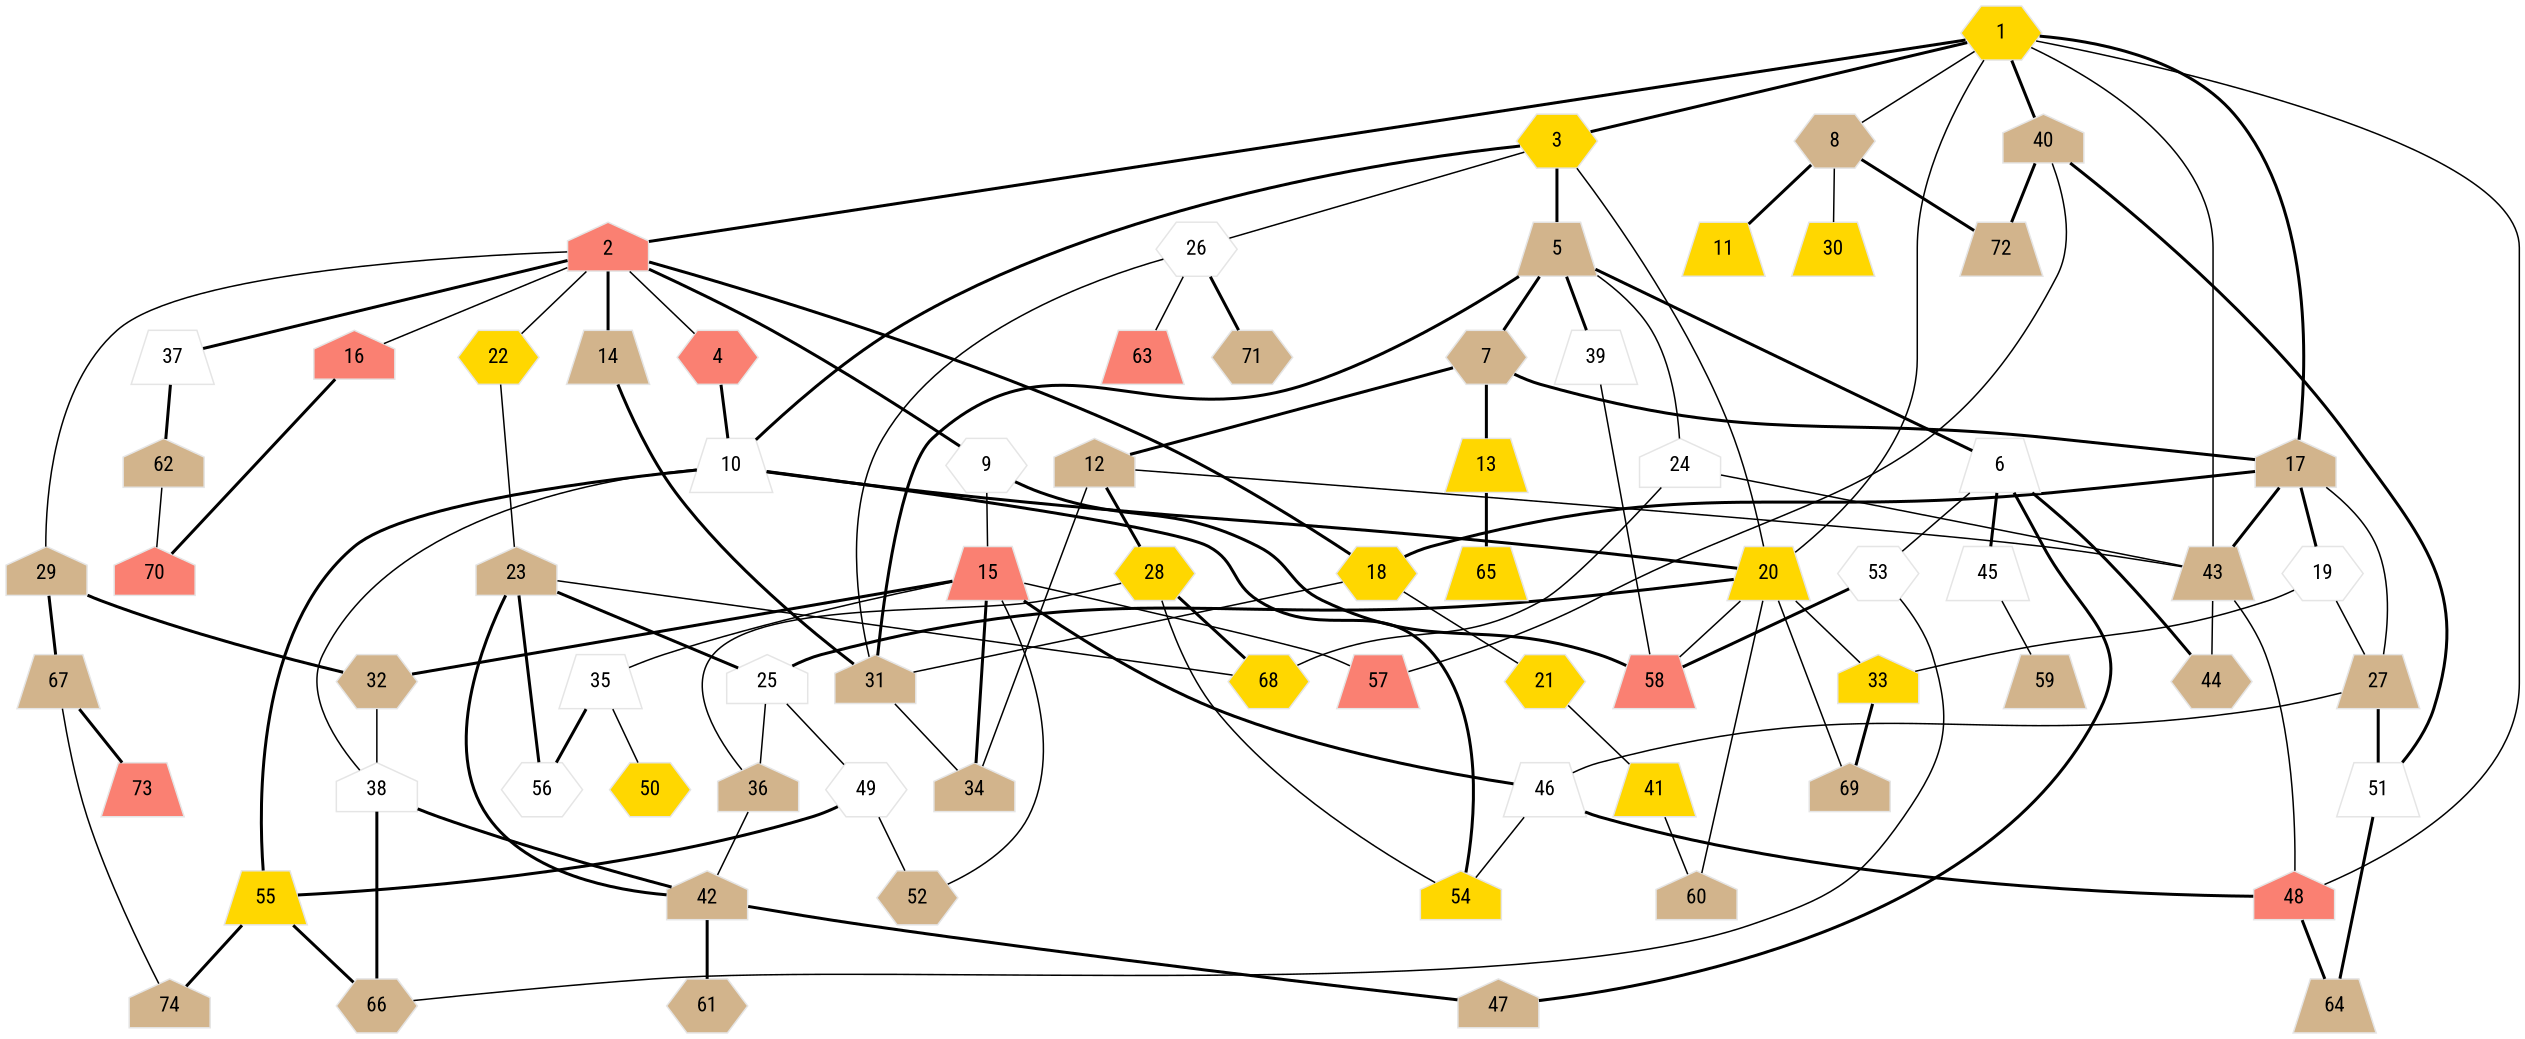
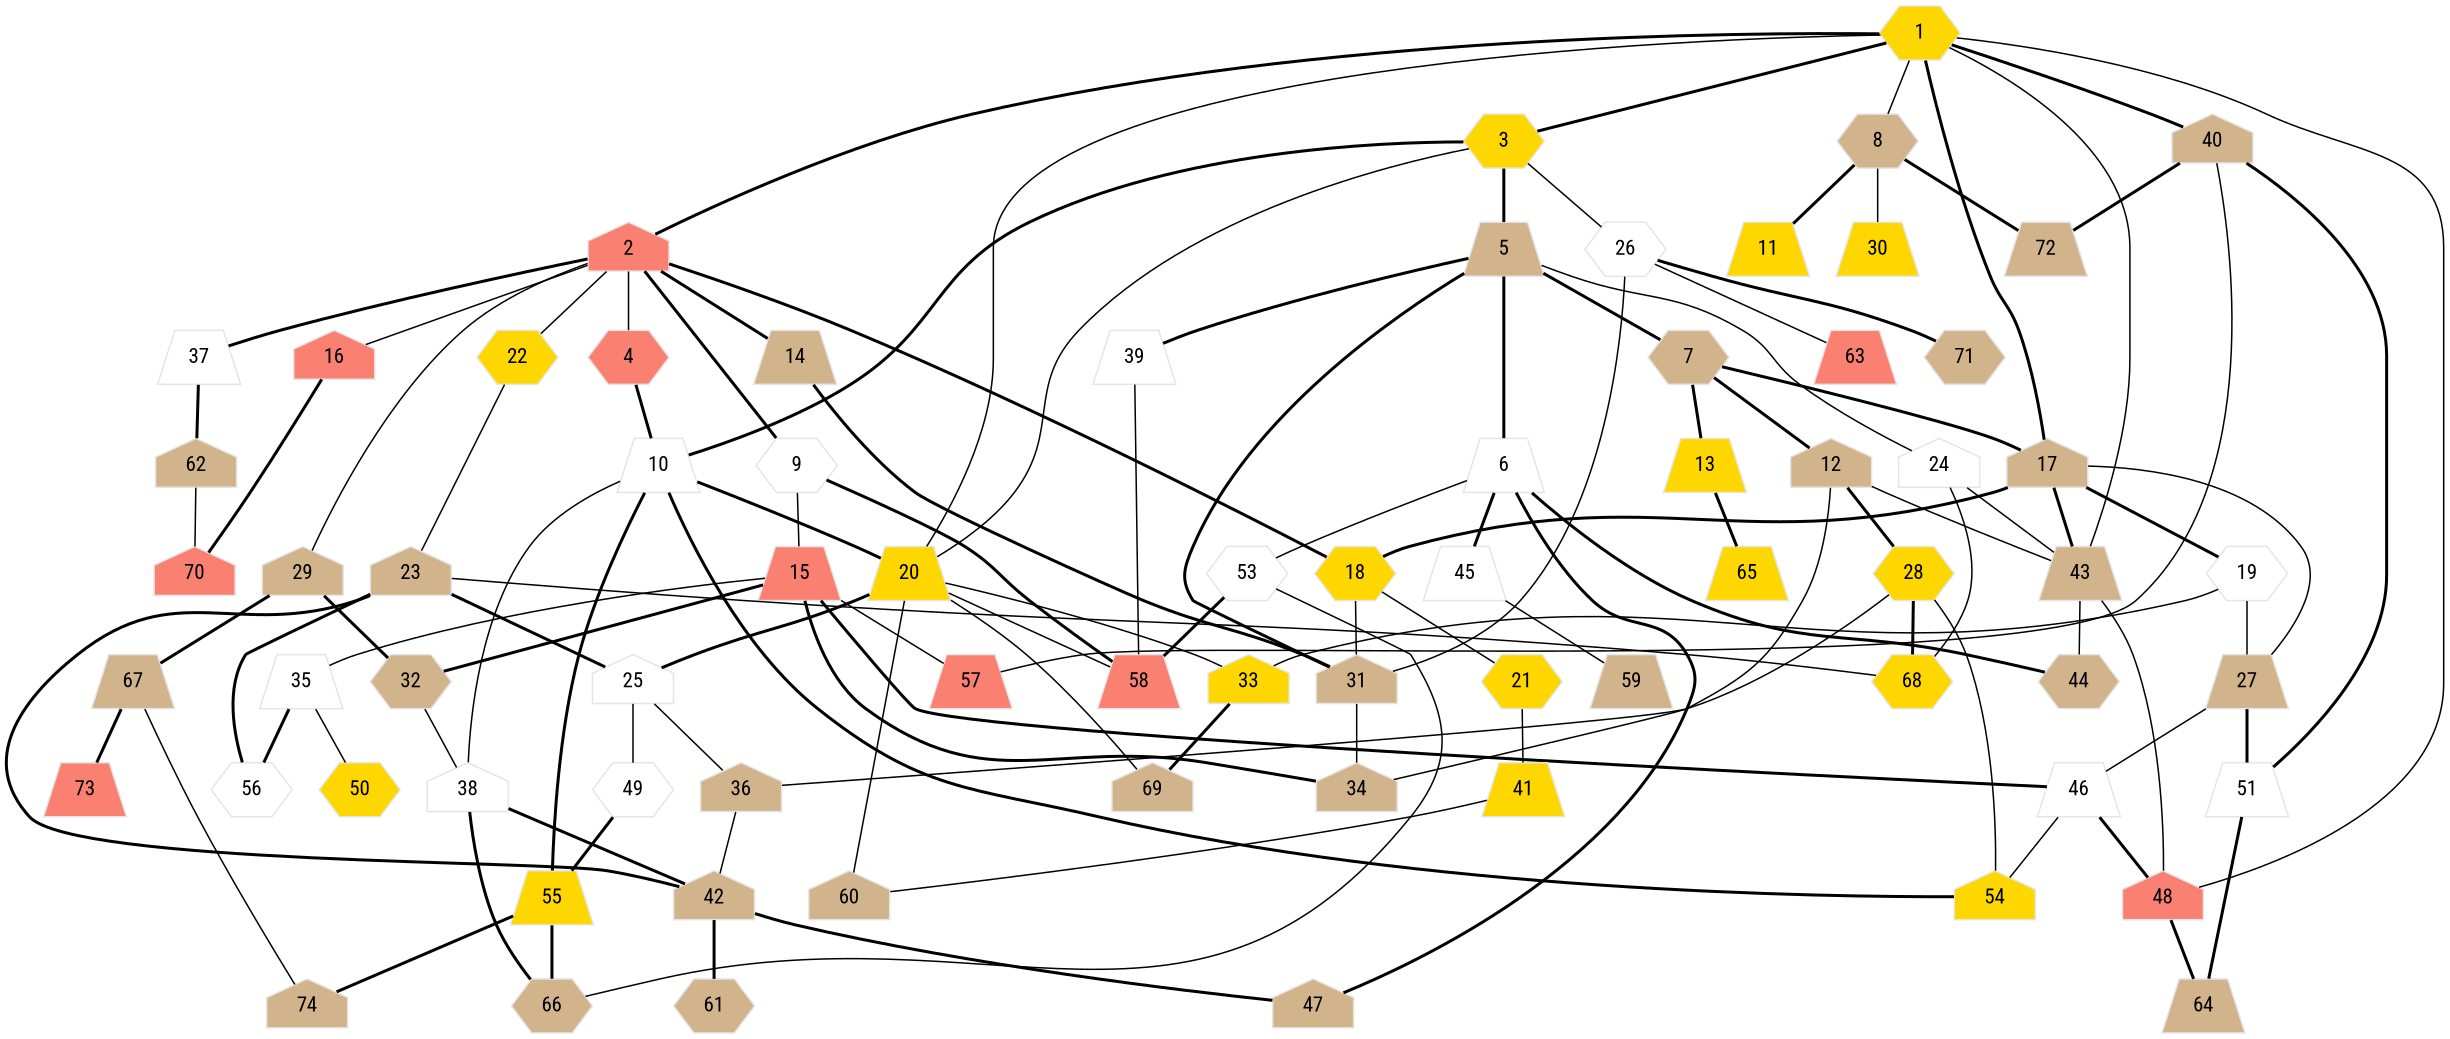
(917, 898) -> none
